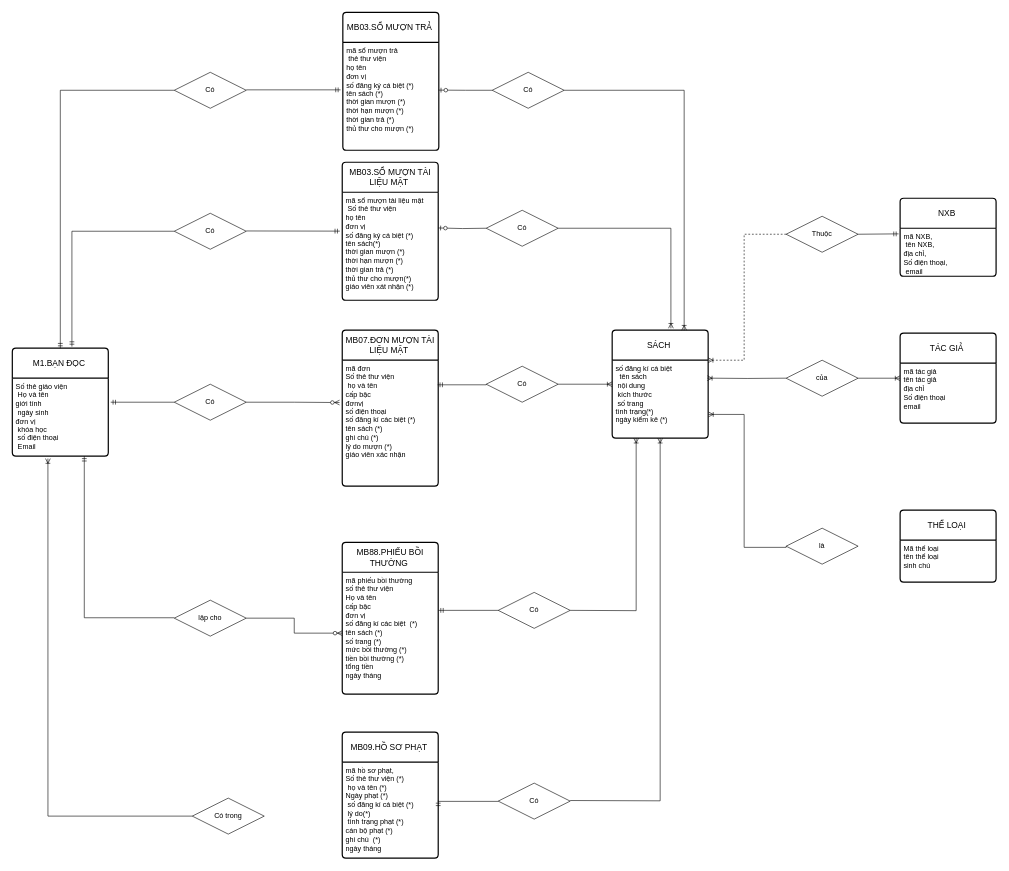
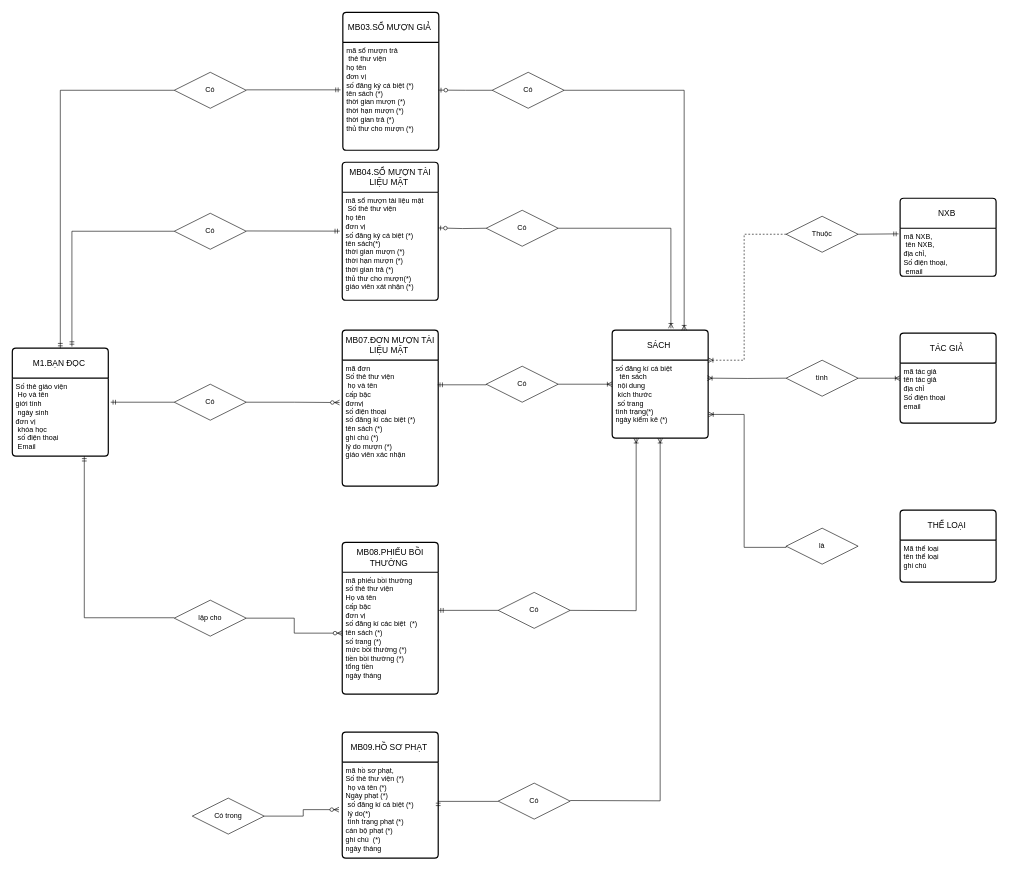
(391, 27) -> (391, 27)
(390, 177) -> (390, 177)
(822, 378) -> (822, 378)
(48, 462) -> none
(924, 557) -> (924, 557)
(390, 558) -> (390, 558)
none -> (317, 810)
